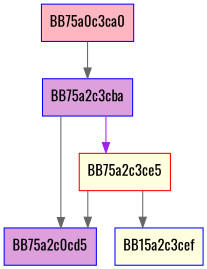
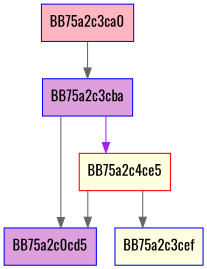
(88, 23) -> (88, 23)
(125, 172) -> (125, 172)
(159, 247) -> (159, 247)
